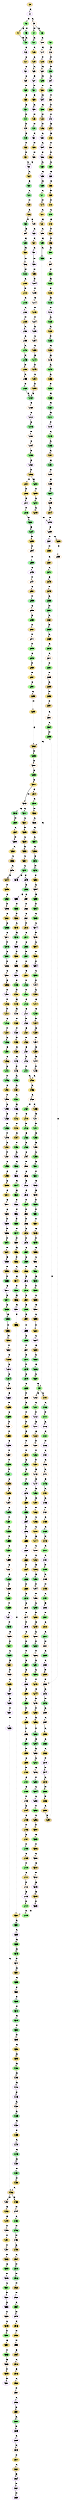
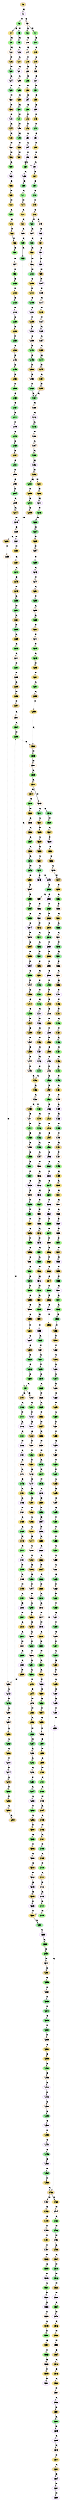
(21, 37) -> (11, 37)
